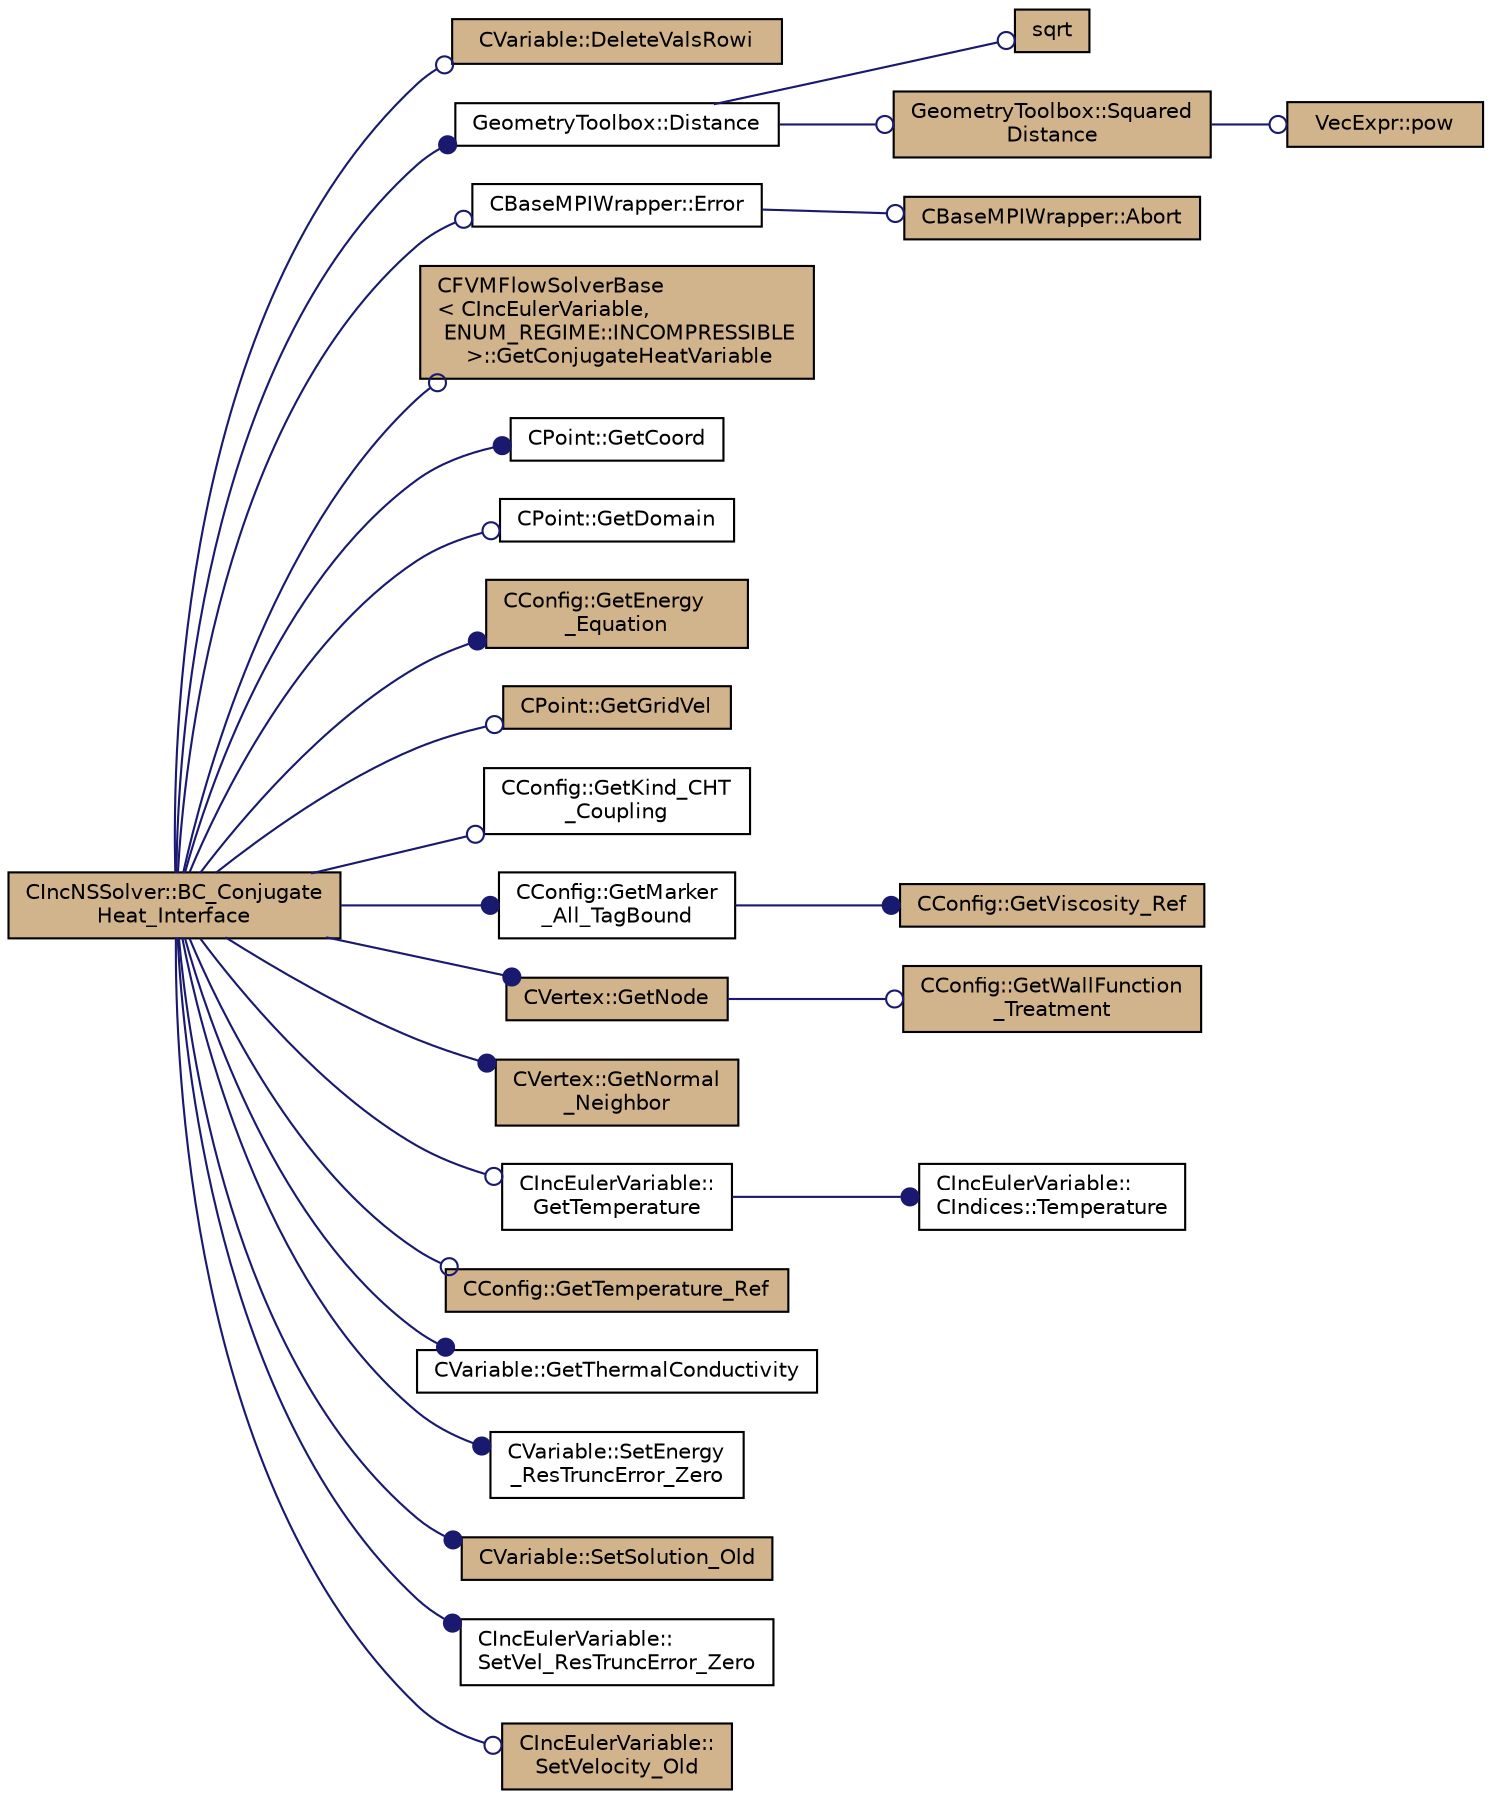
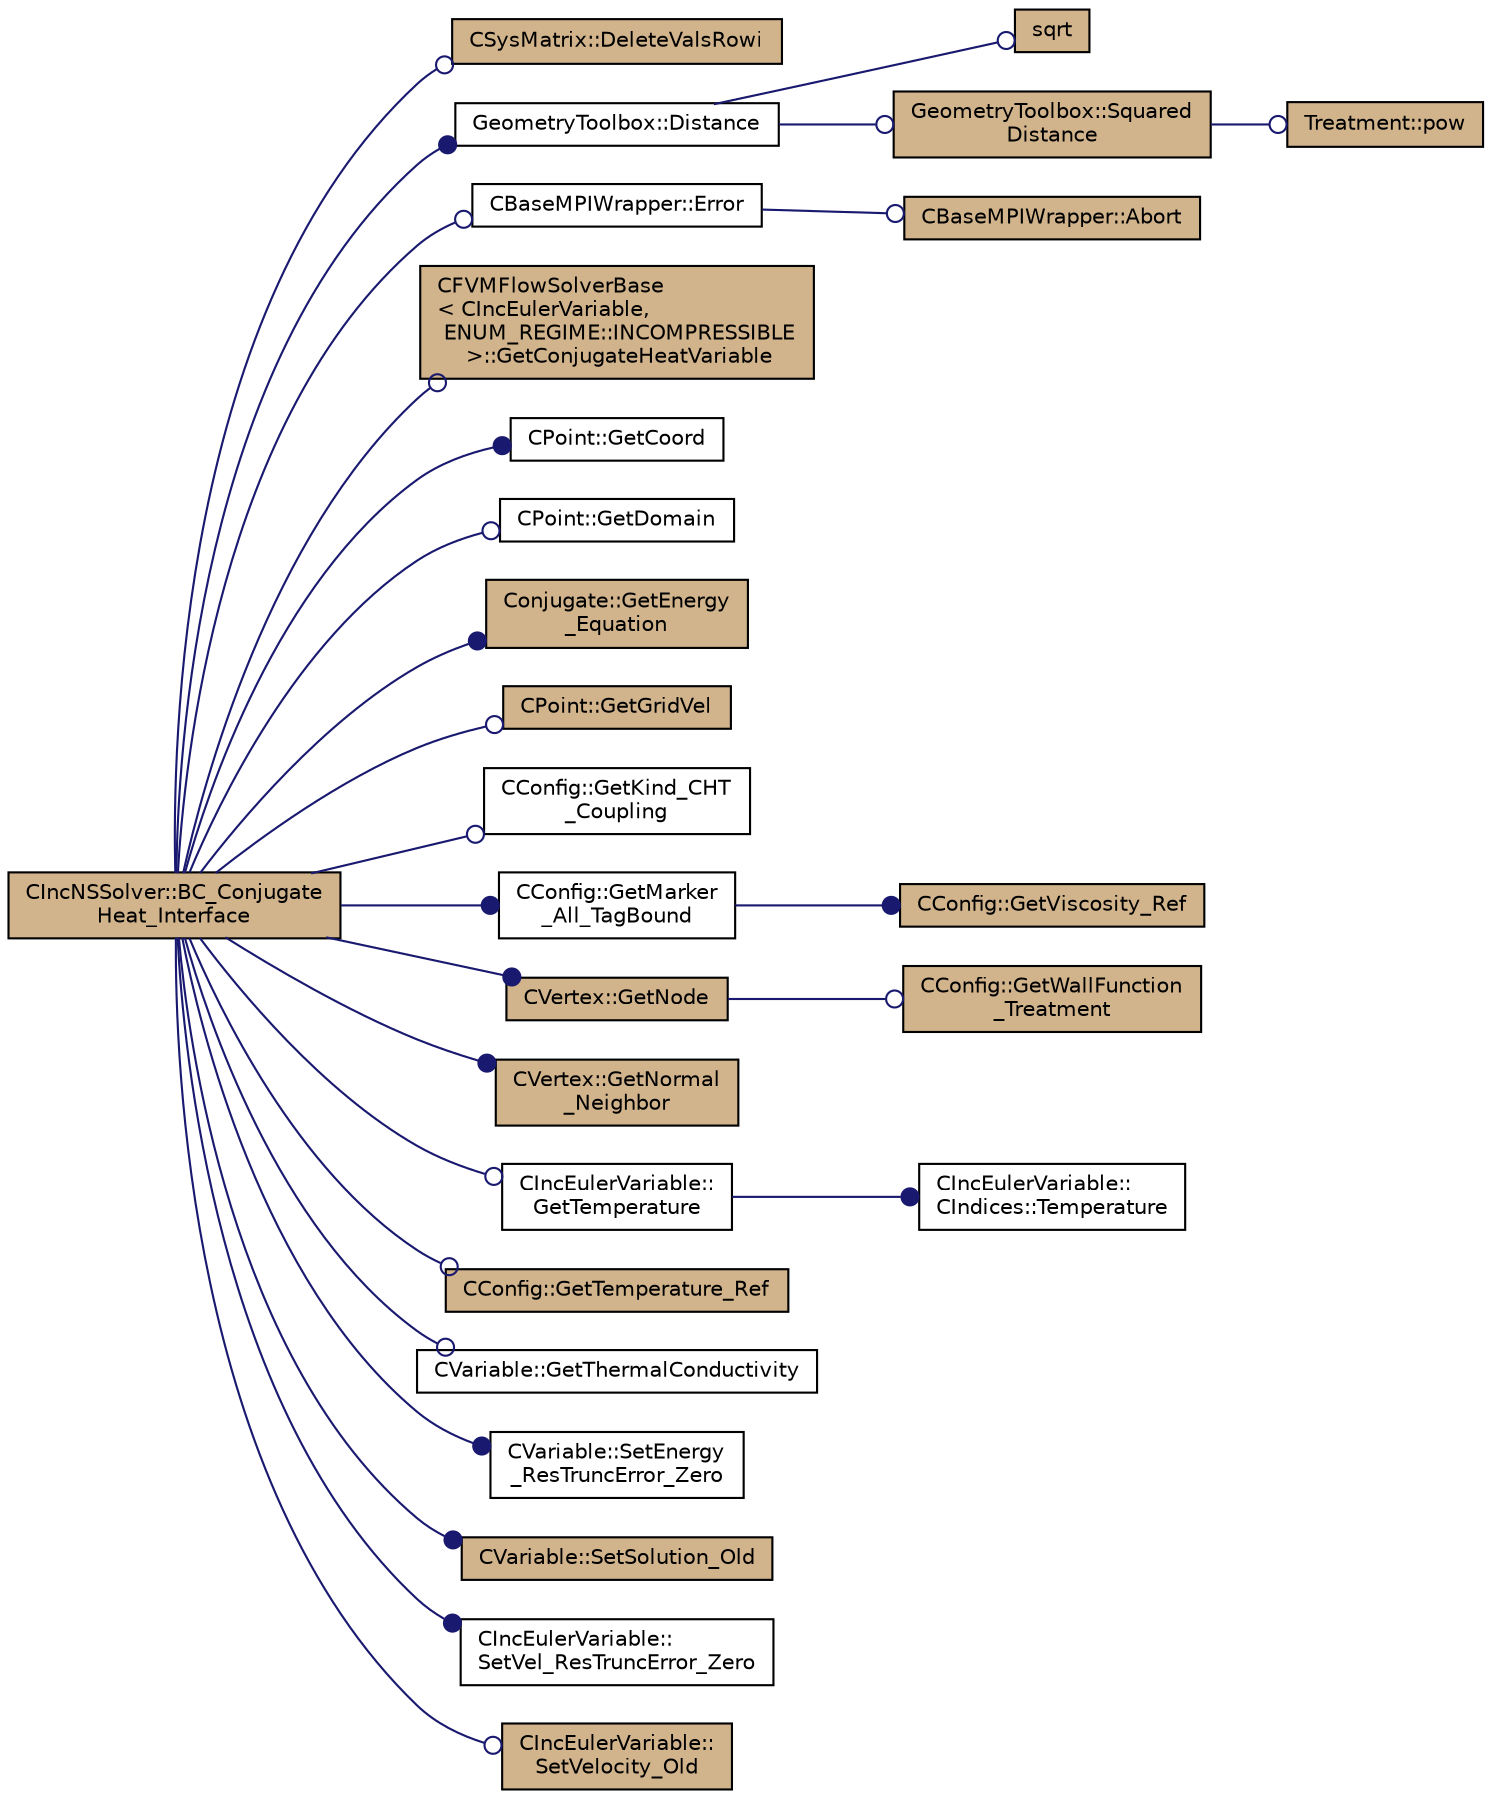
(617, 41) -> (617, 41)
(1385, 124) -> (1385, 124)
(617, 614) -> (617, 614)
(277, 1163) -> (277, 1163)
